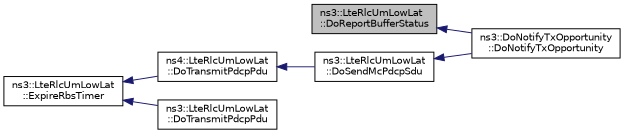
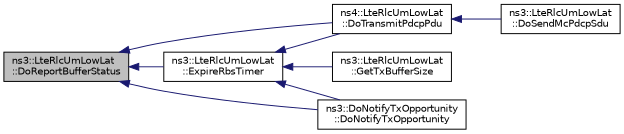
none -> (230, 33)
(458, 55) -> (312, 92)
none -> (151, 67)
(217, 115) -> (392, 67)
